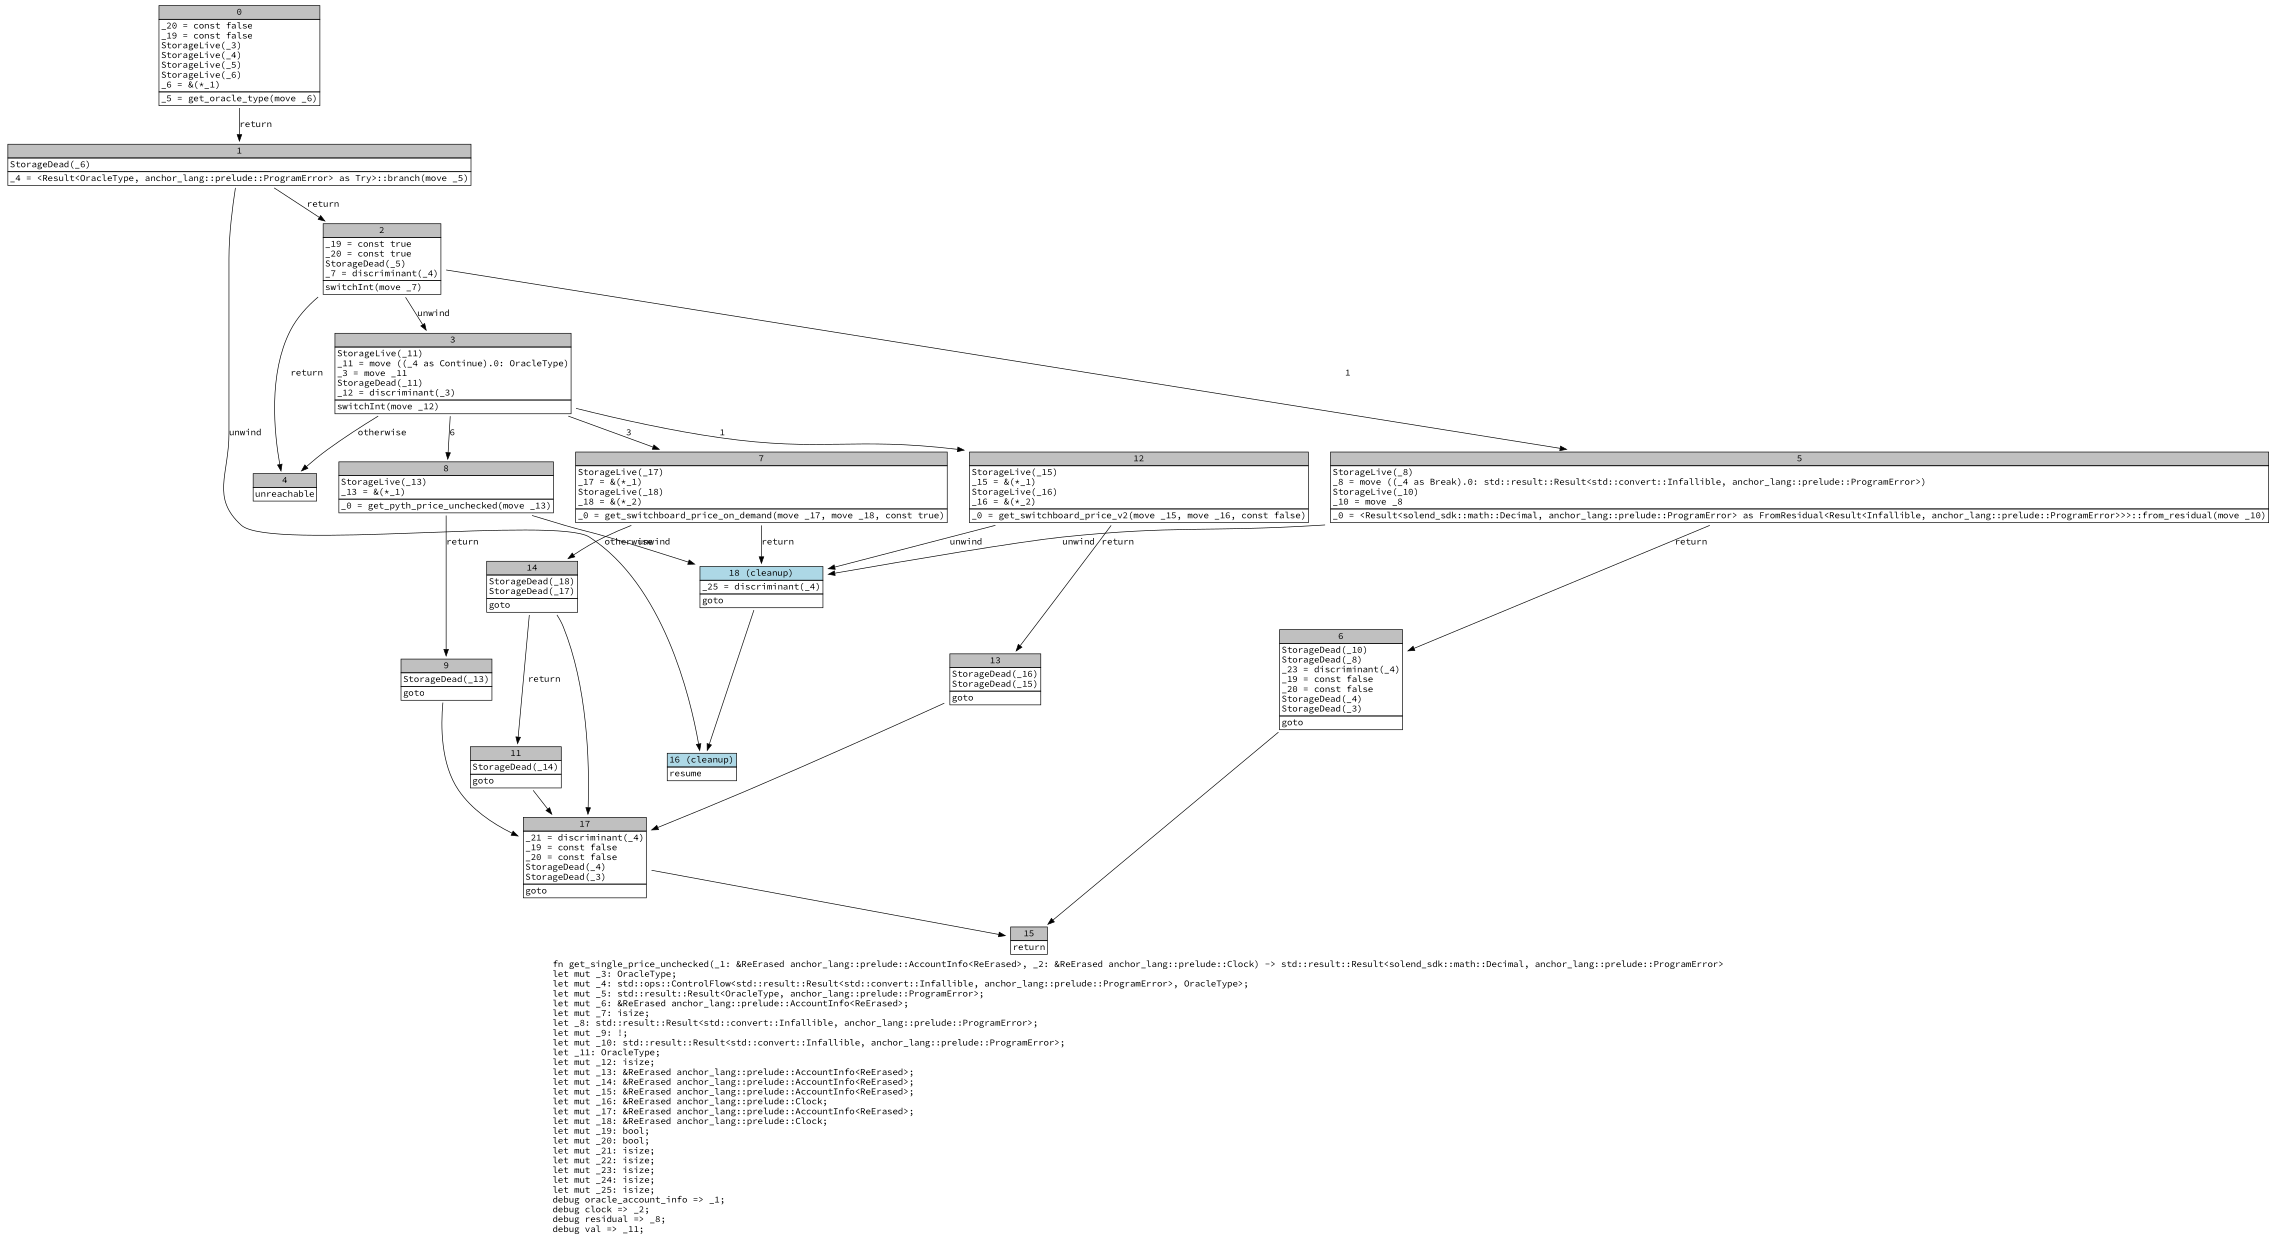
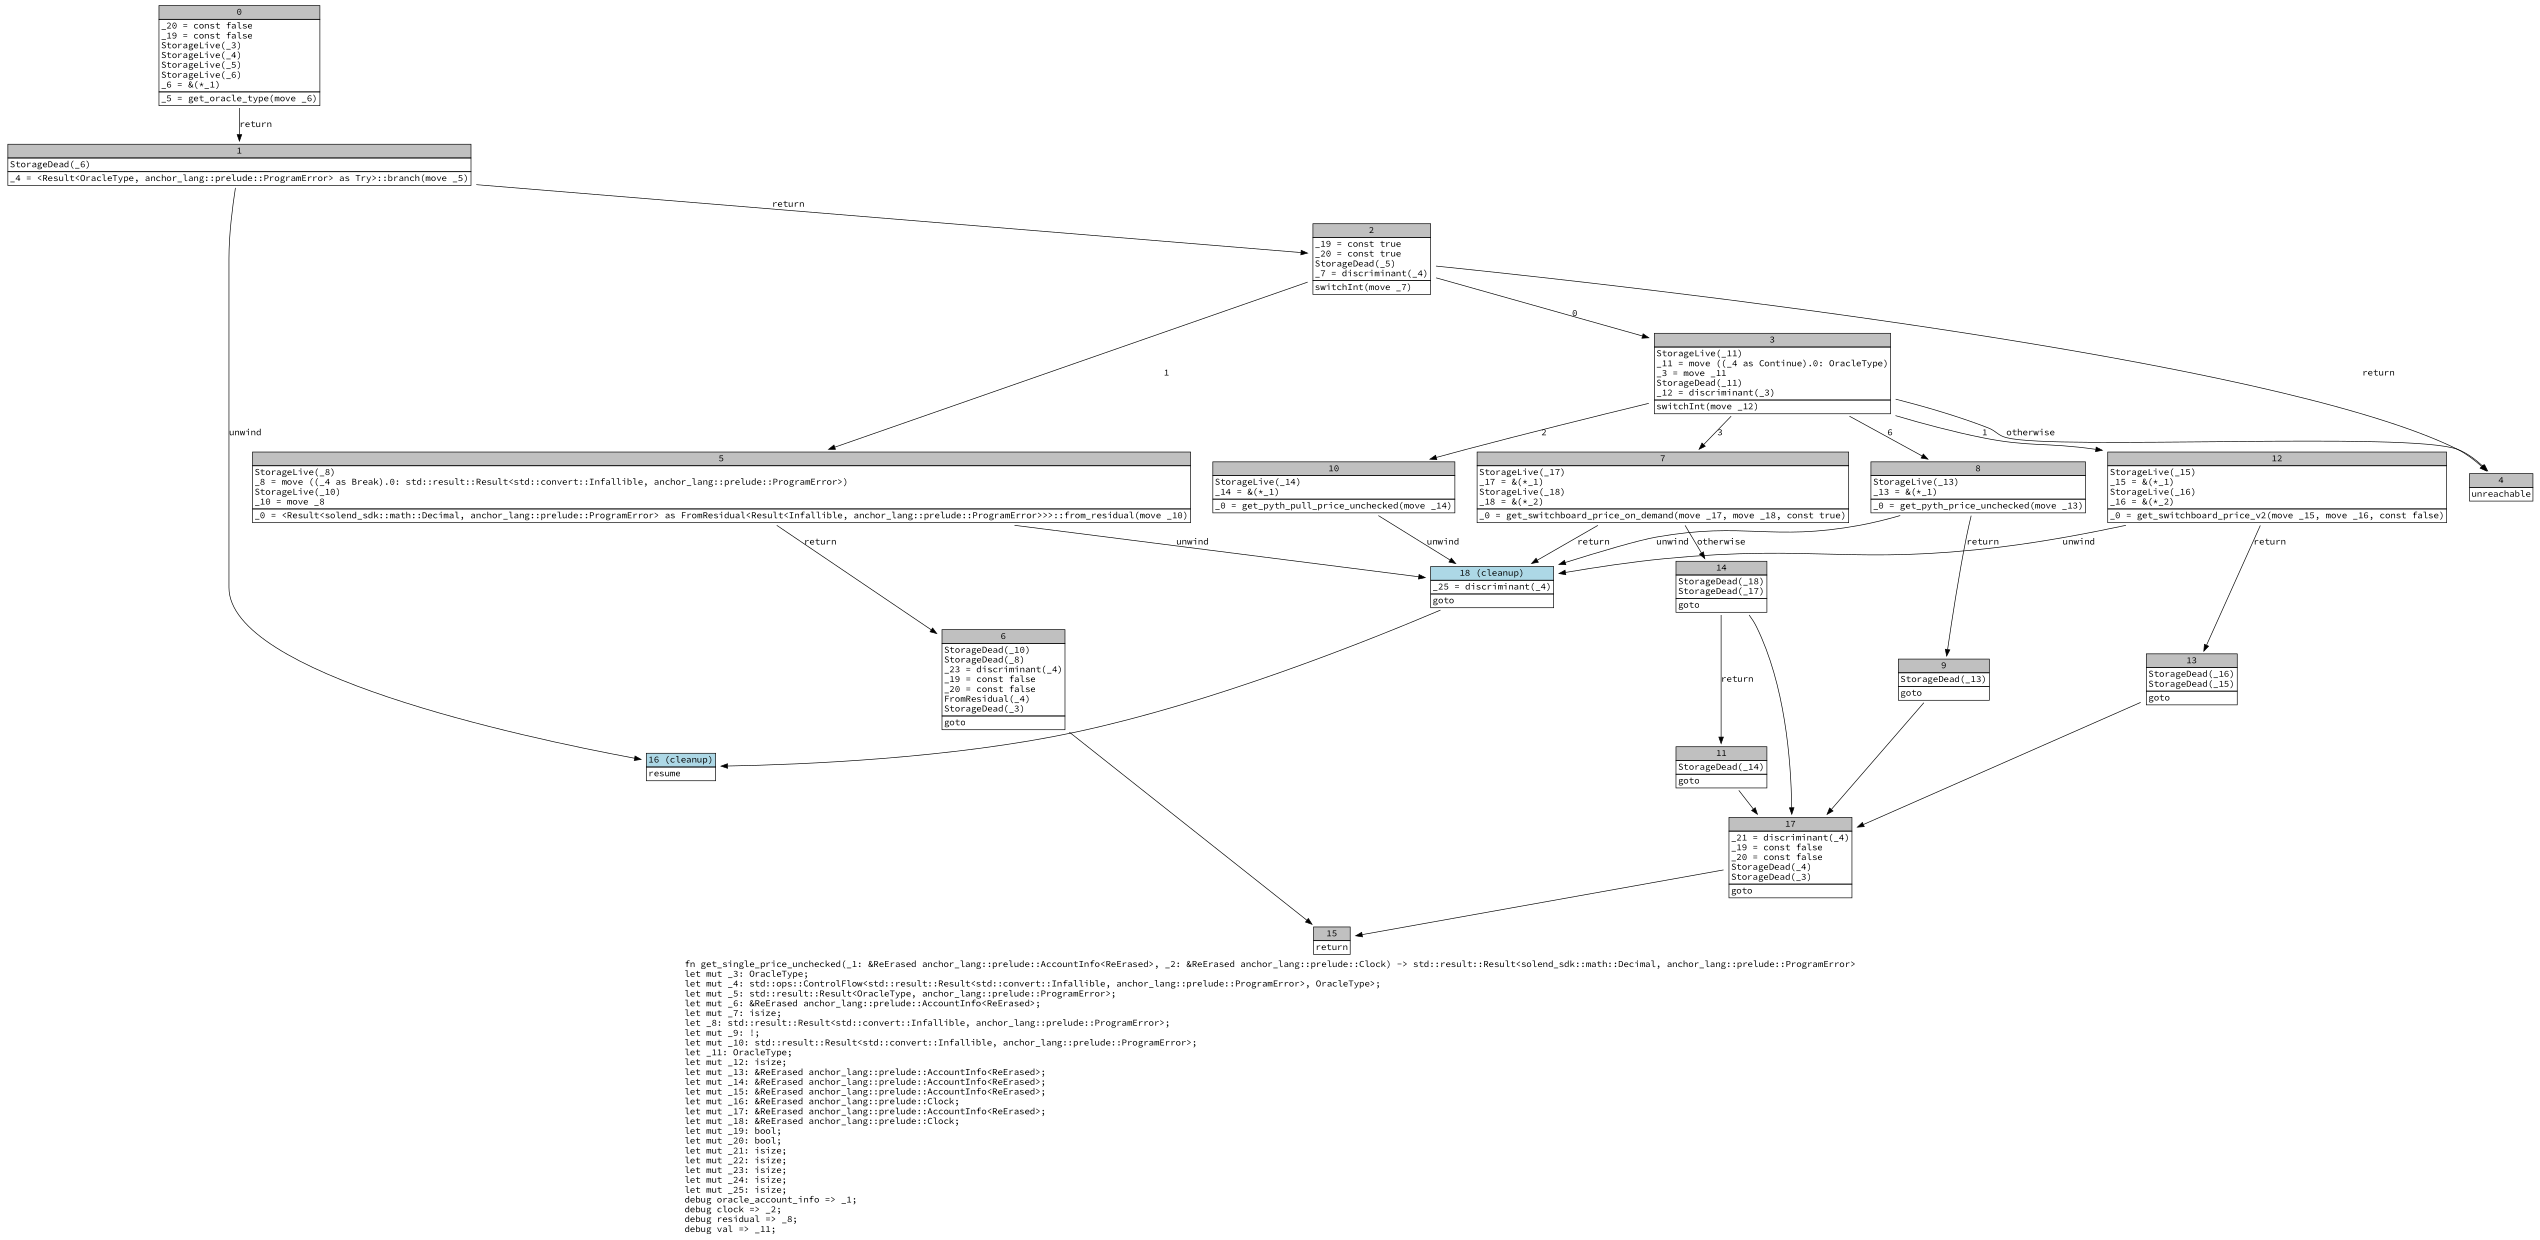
(434, 314) -> (1575, 314)
none -> (1334, 487)
(1322, 699) -> (987, 699)
